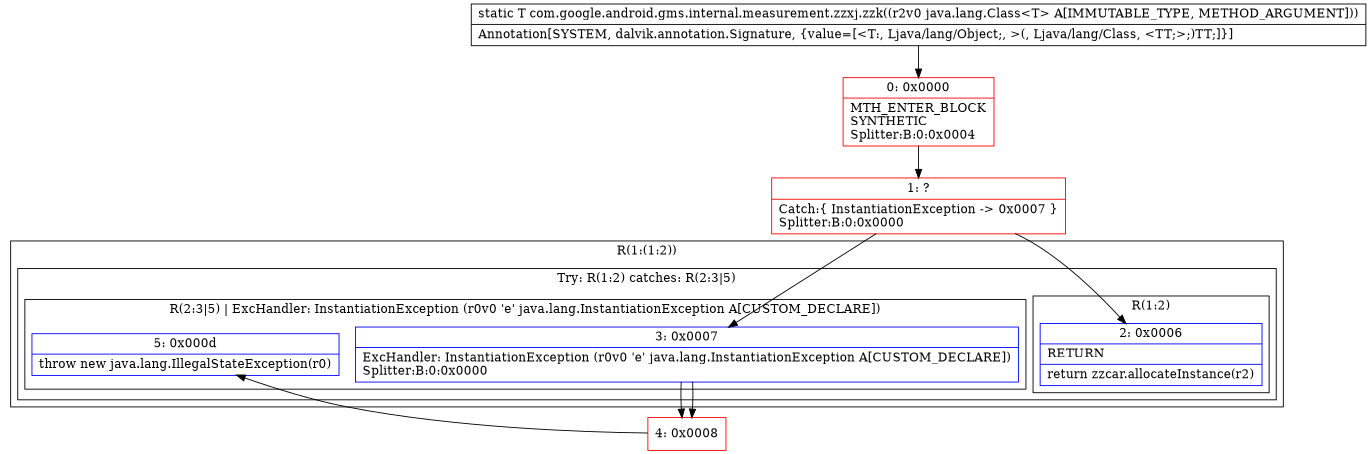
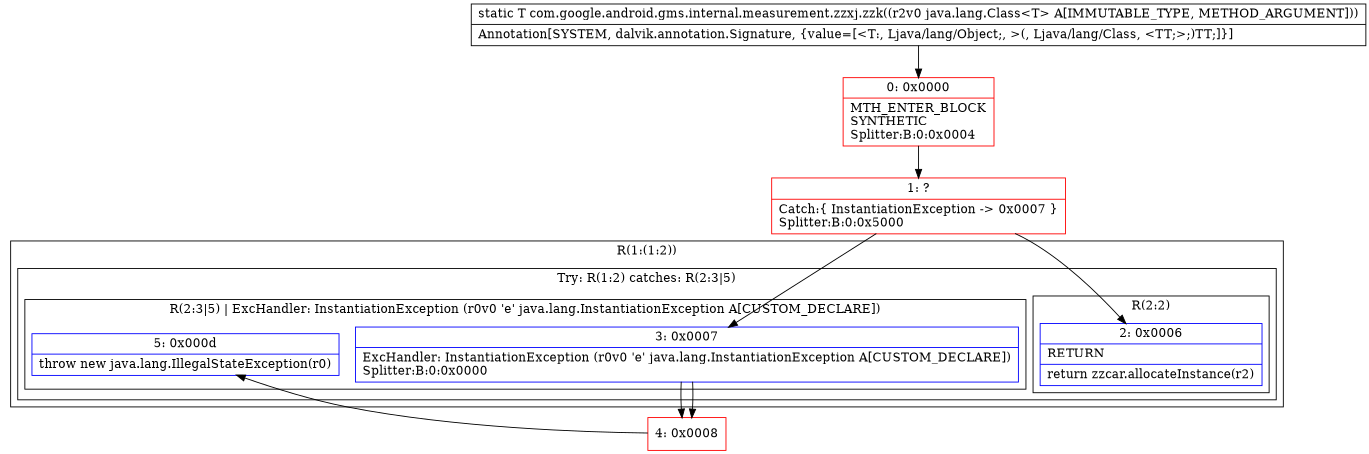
(842, 223) -> (842, 223)
(1151, 306) -> (1151, 306)
